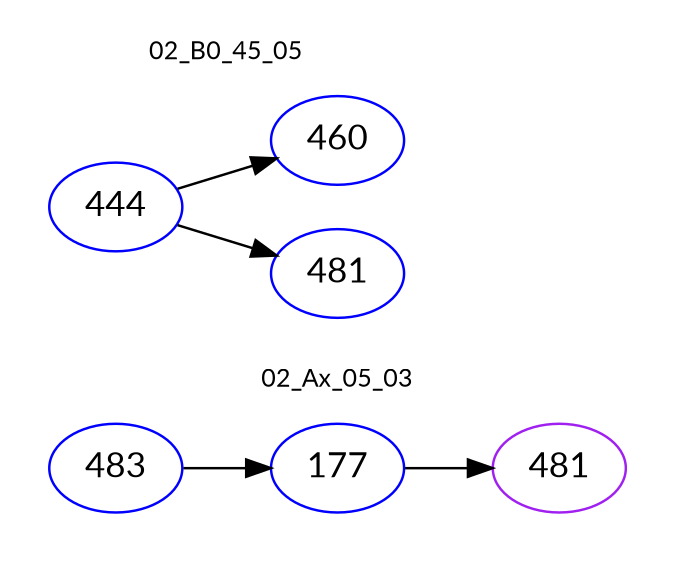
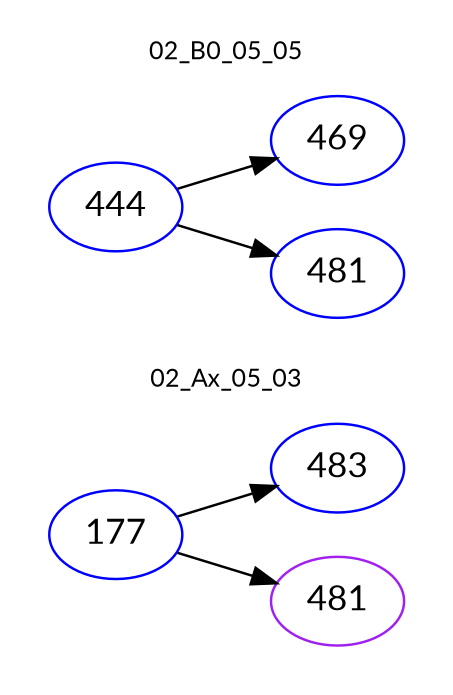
(227, 53) -> (227, 53)
(338, 140) -> (338, 140)
(215, 468) -> (215, 505)
